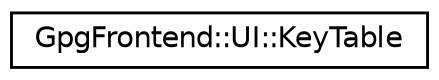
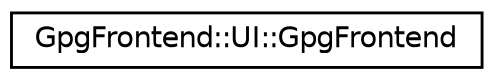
(220, 40) -> (247, 40)
